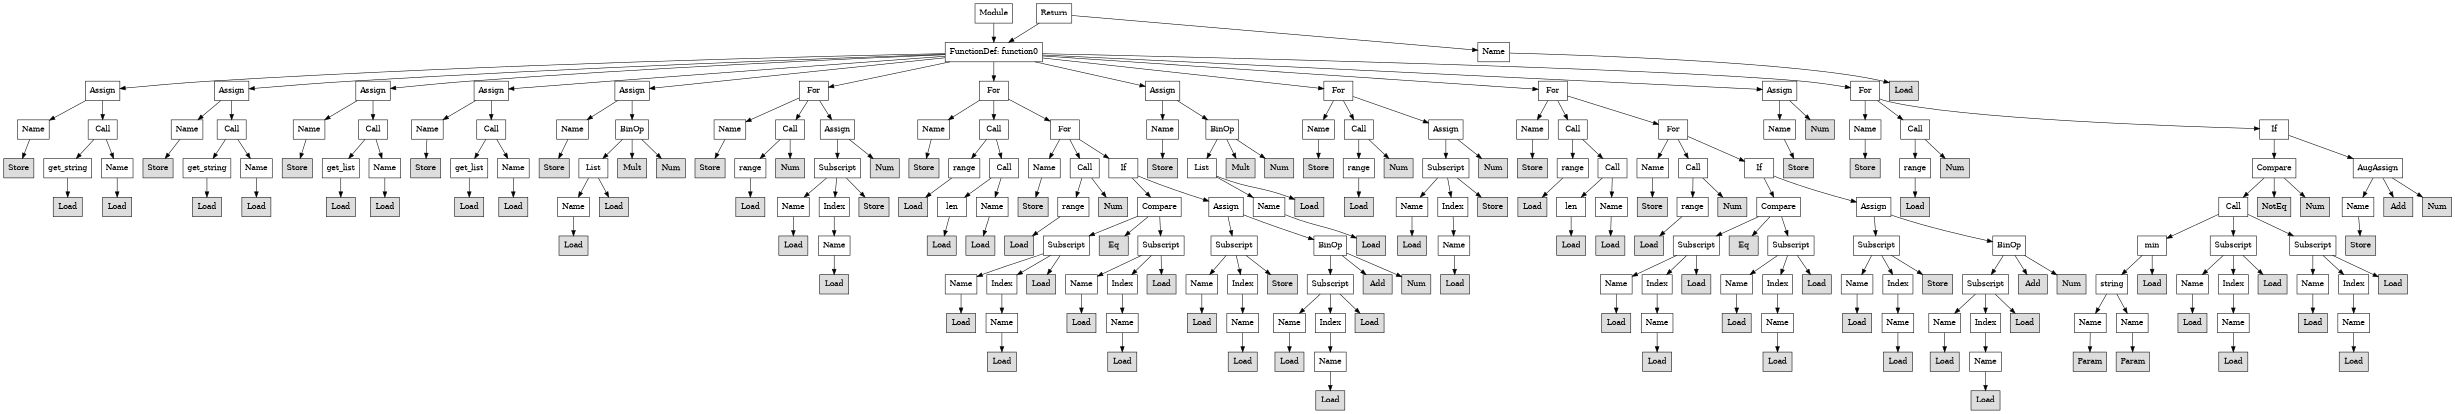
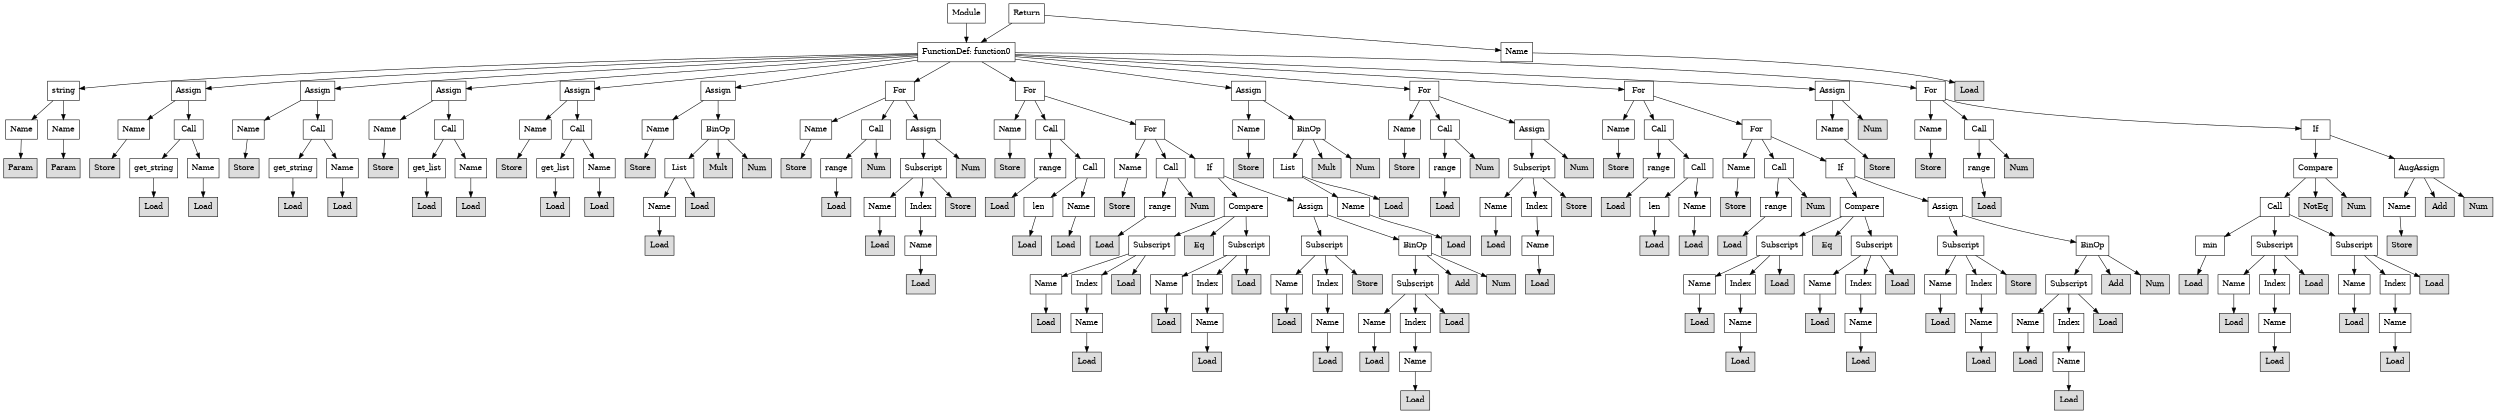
(2134, 263) -> (501, 65)
